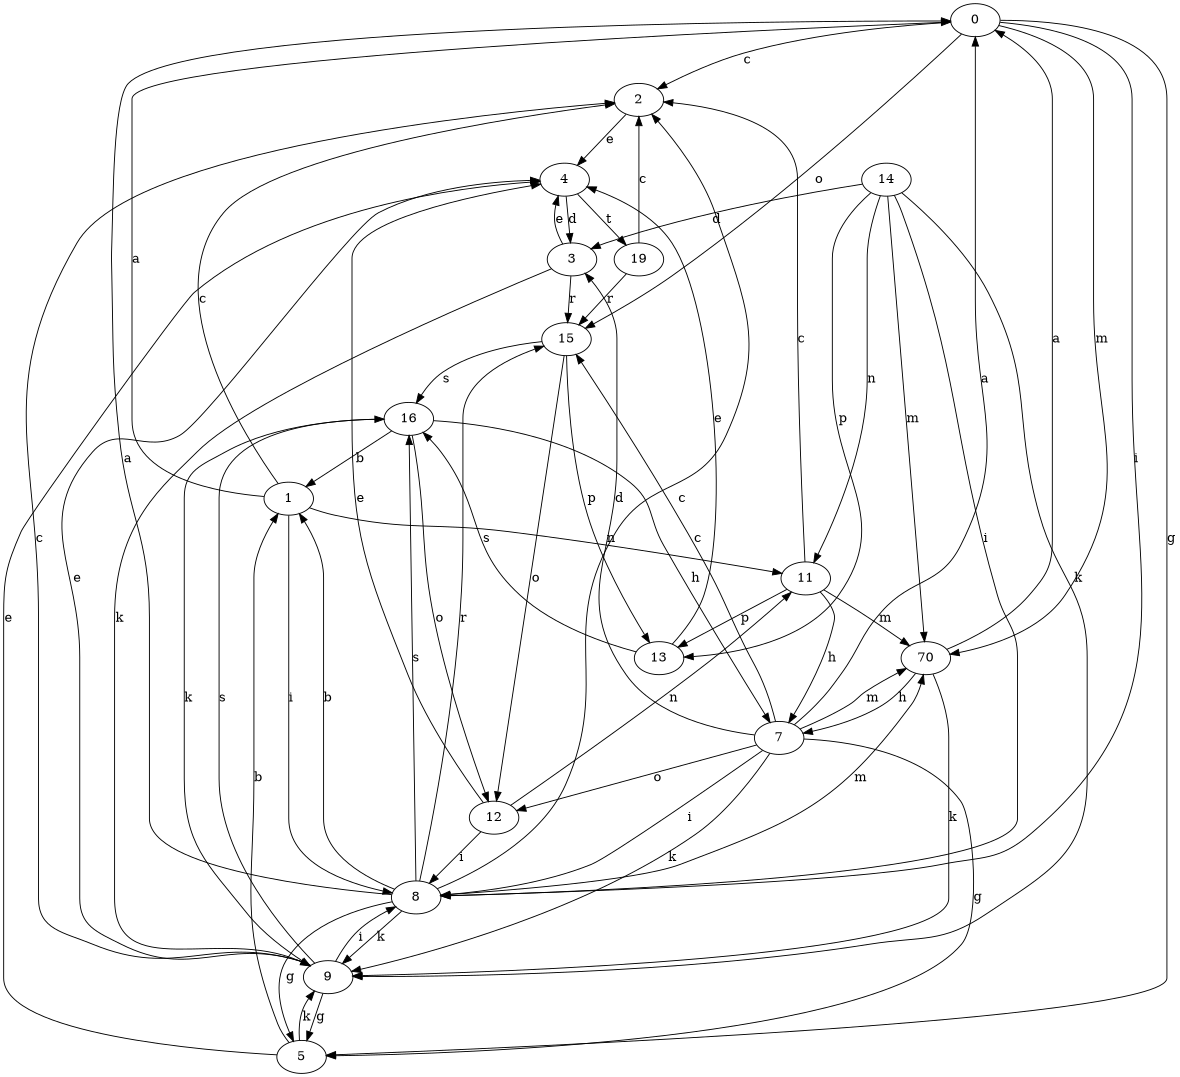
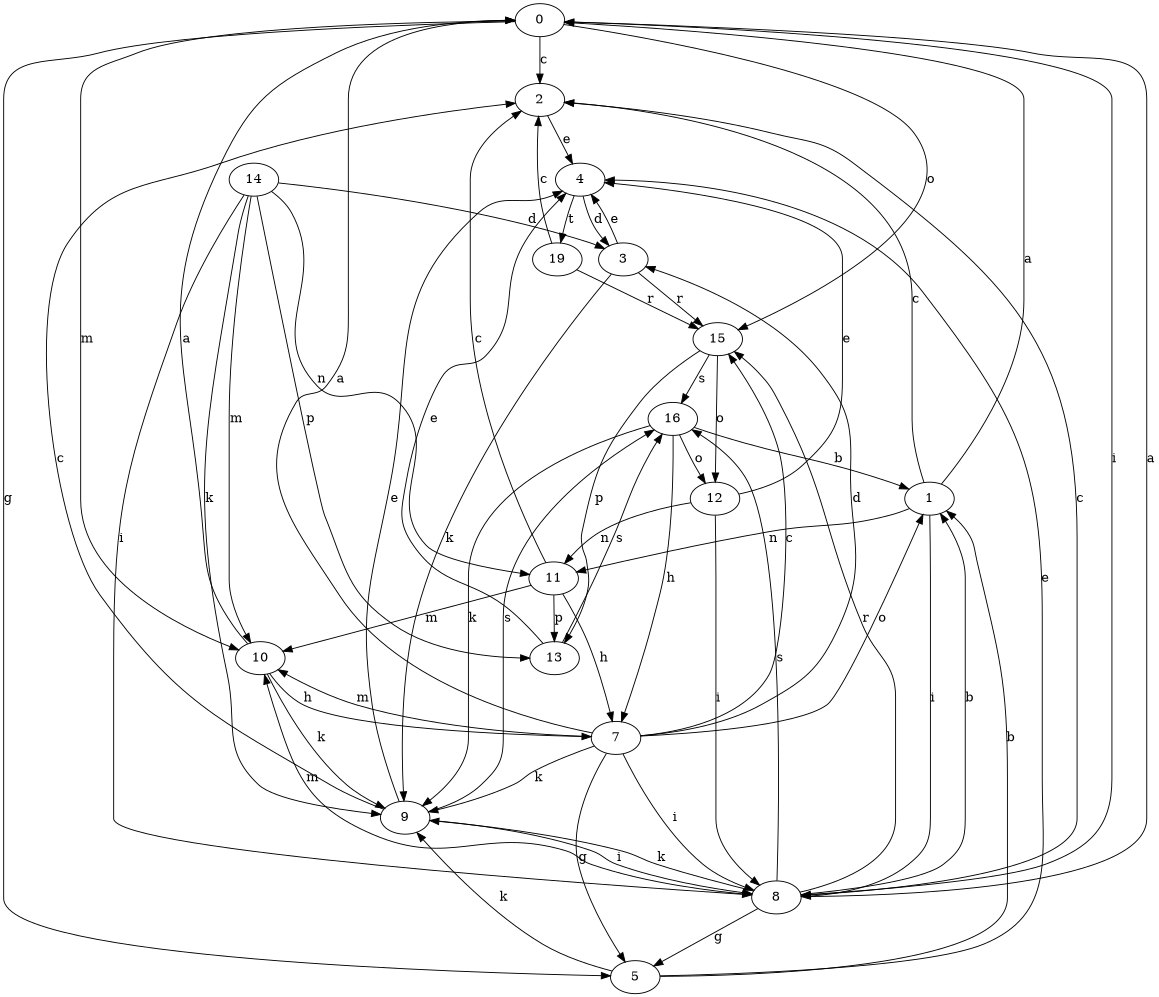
(926, 658) -> (260, 658)
(641, 777) -> (832, 699)
(316, 1013) -> none
